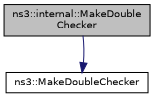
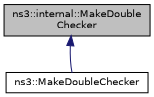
(84, 49) -> (70, 59)
